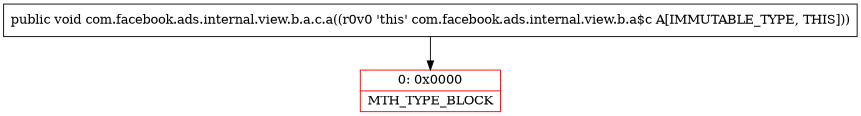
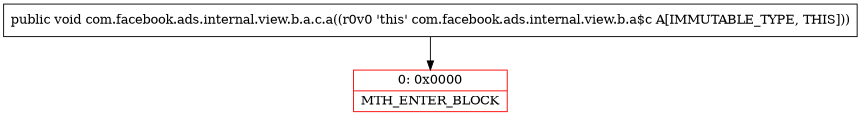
(430, 101) -> (430, 101)
